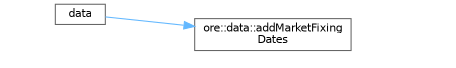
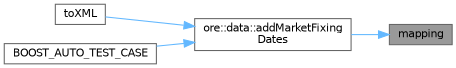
(80, 14) -> (80, 14)
none -> (421, 35)
none -> (80, 54)
